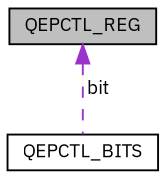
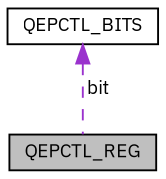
(83, 99) -> (83, 99)
